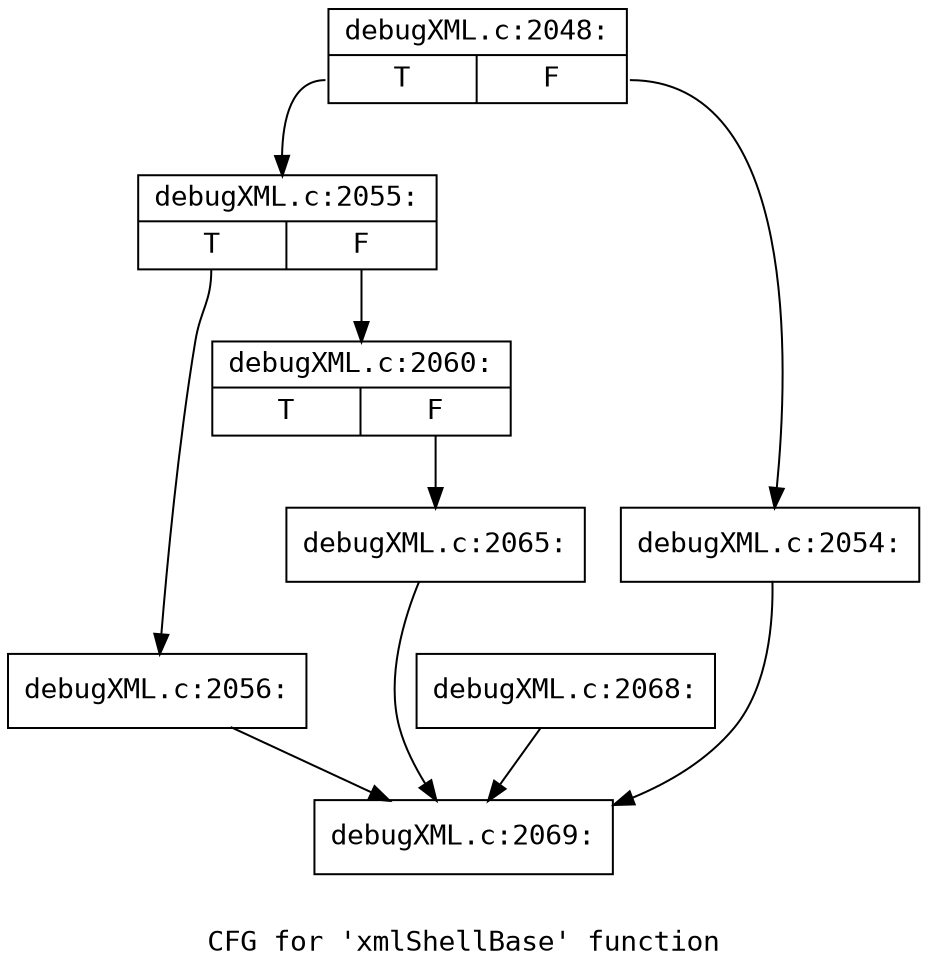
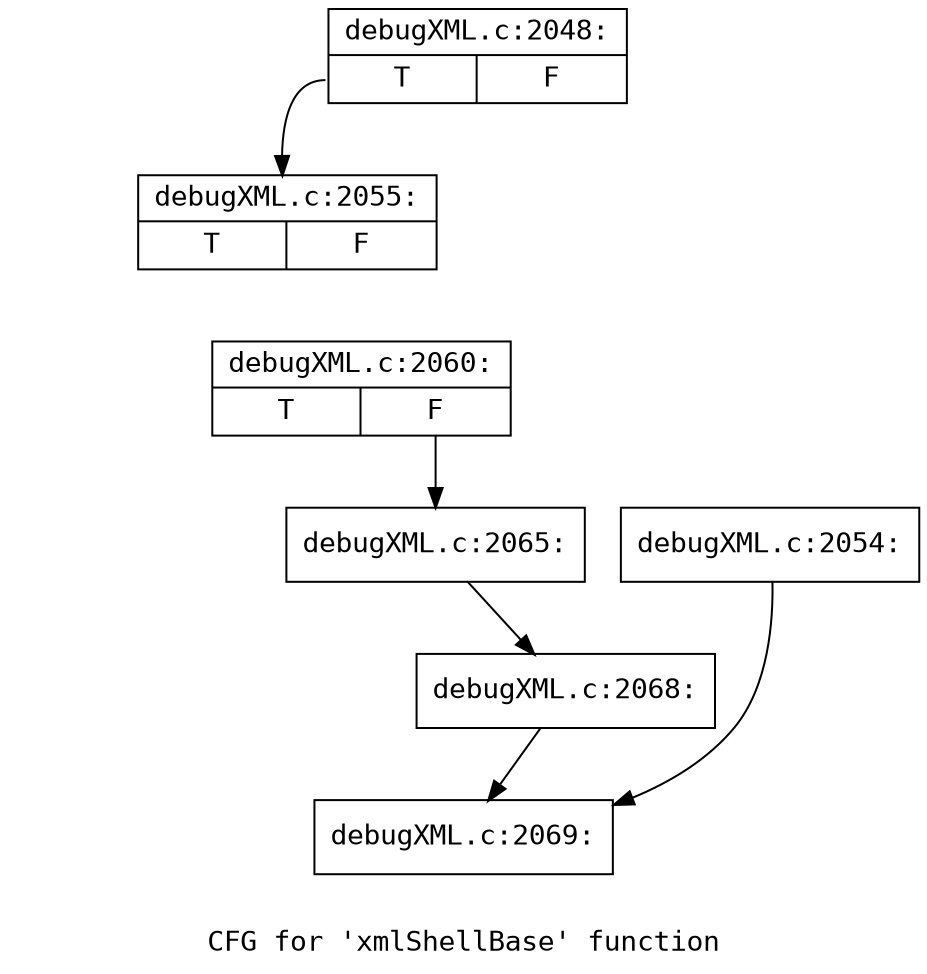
(772, 248) -> none
(362, 295) -> none
(395, 684) -> (494, 611)
(157, 691) -> none
